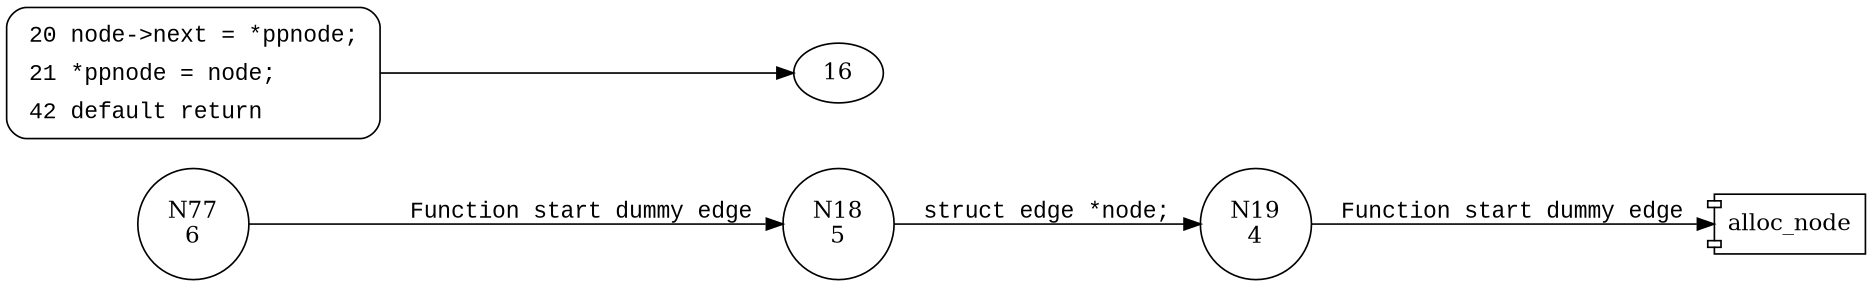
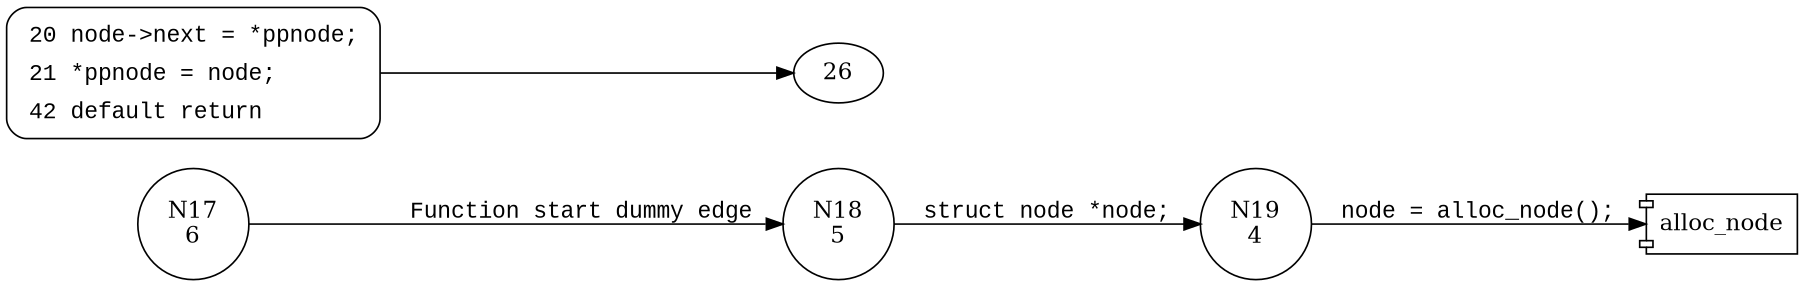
(839, 73) -> (839, 73)
(1047, 212) -> (1047, 212)
(1513, 212) -> (1479, 212)
(193, 224) -> (193, 224)
